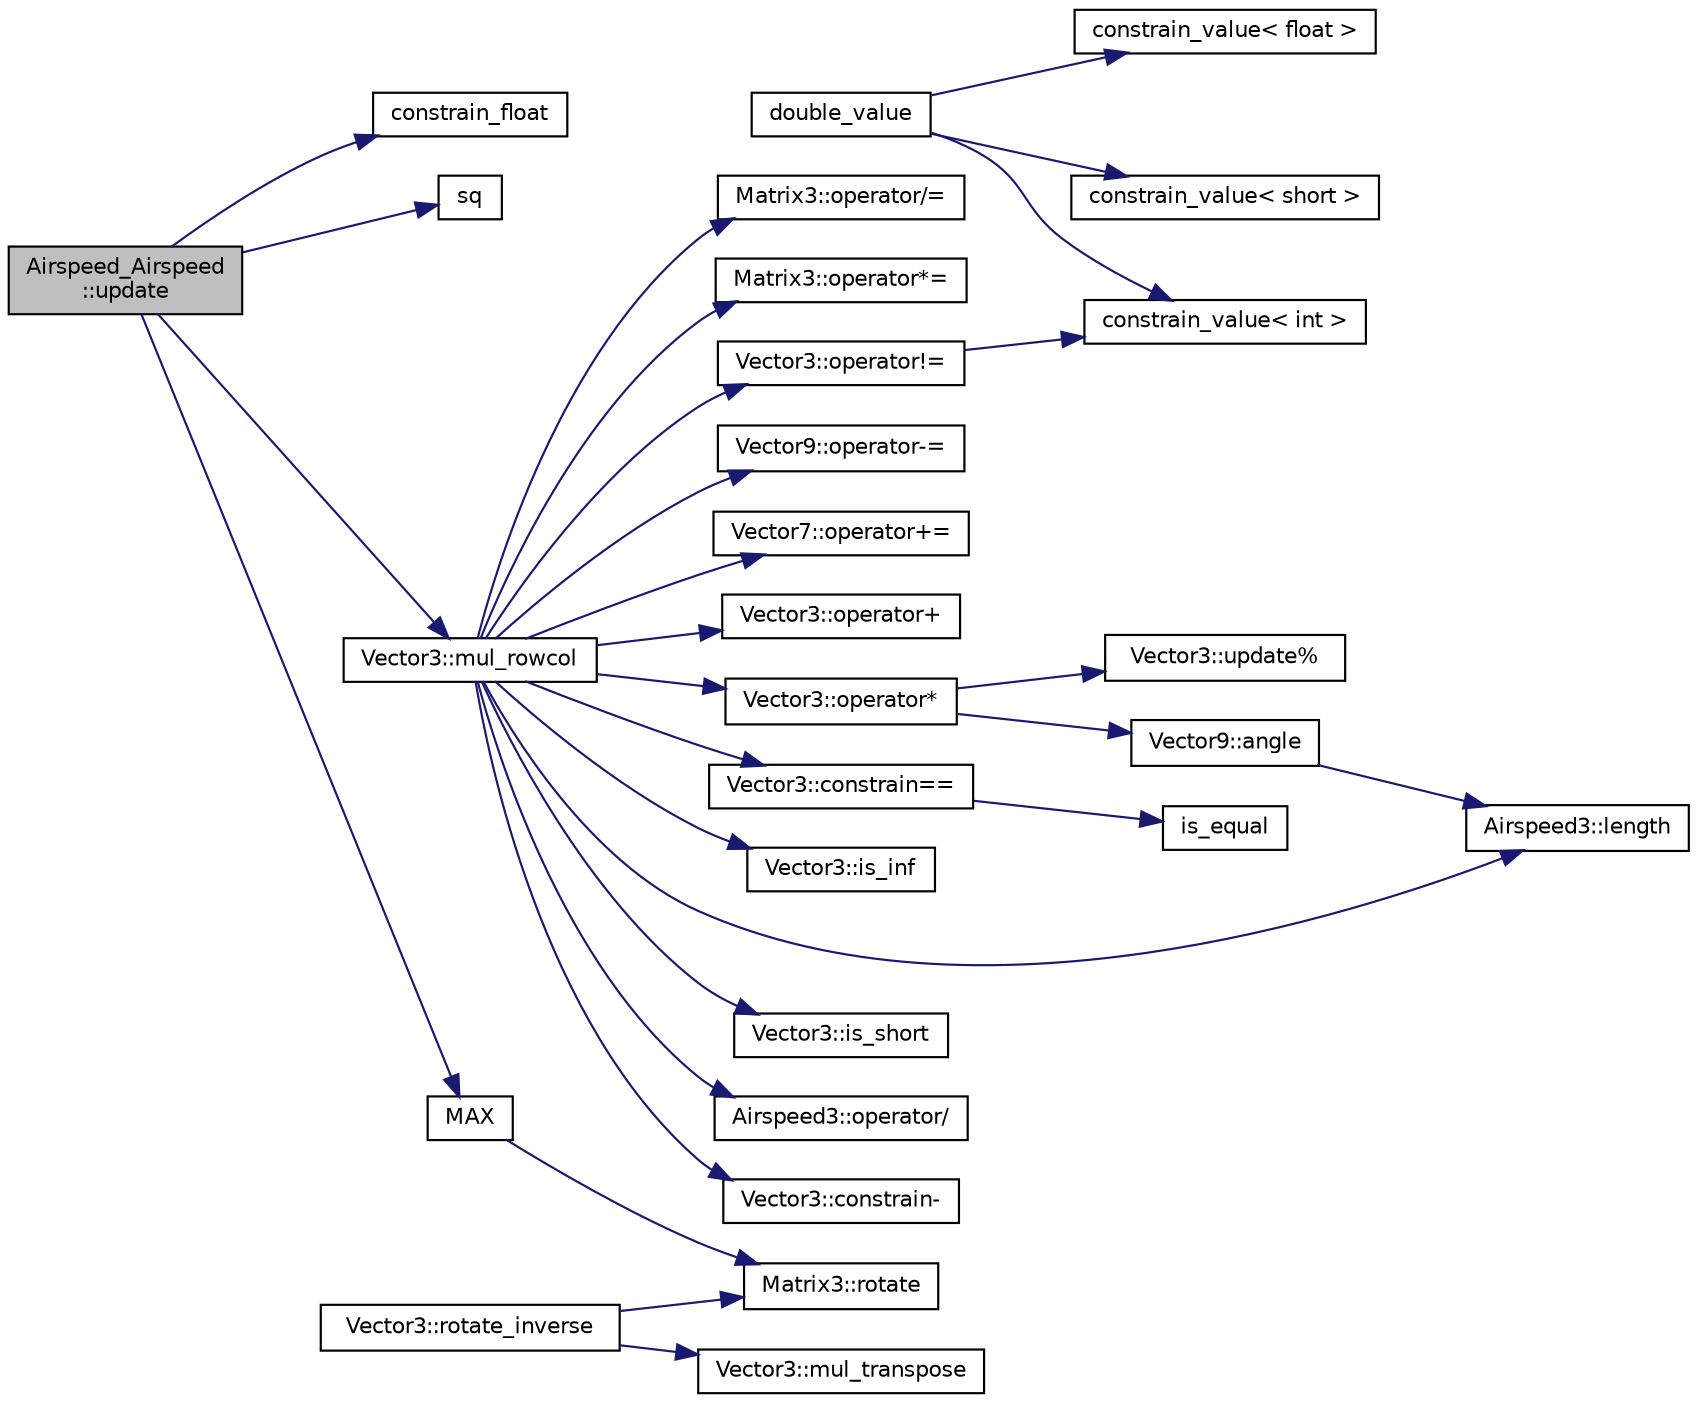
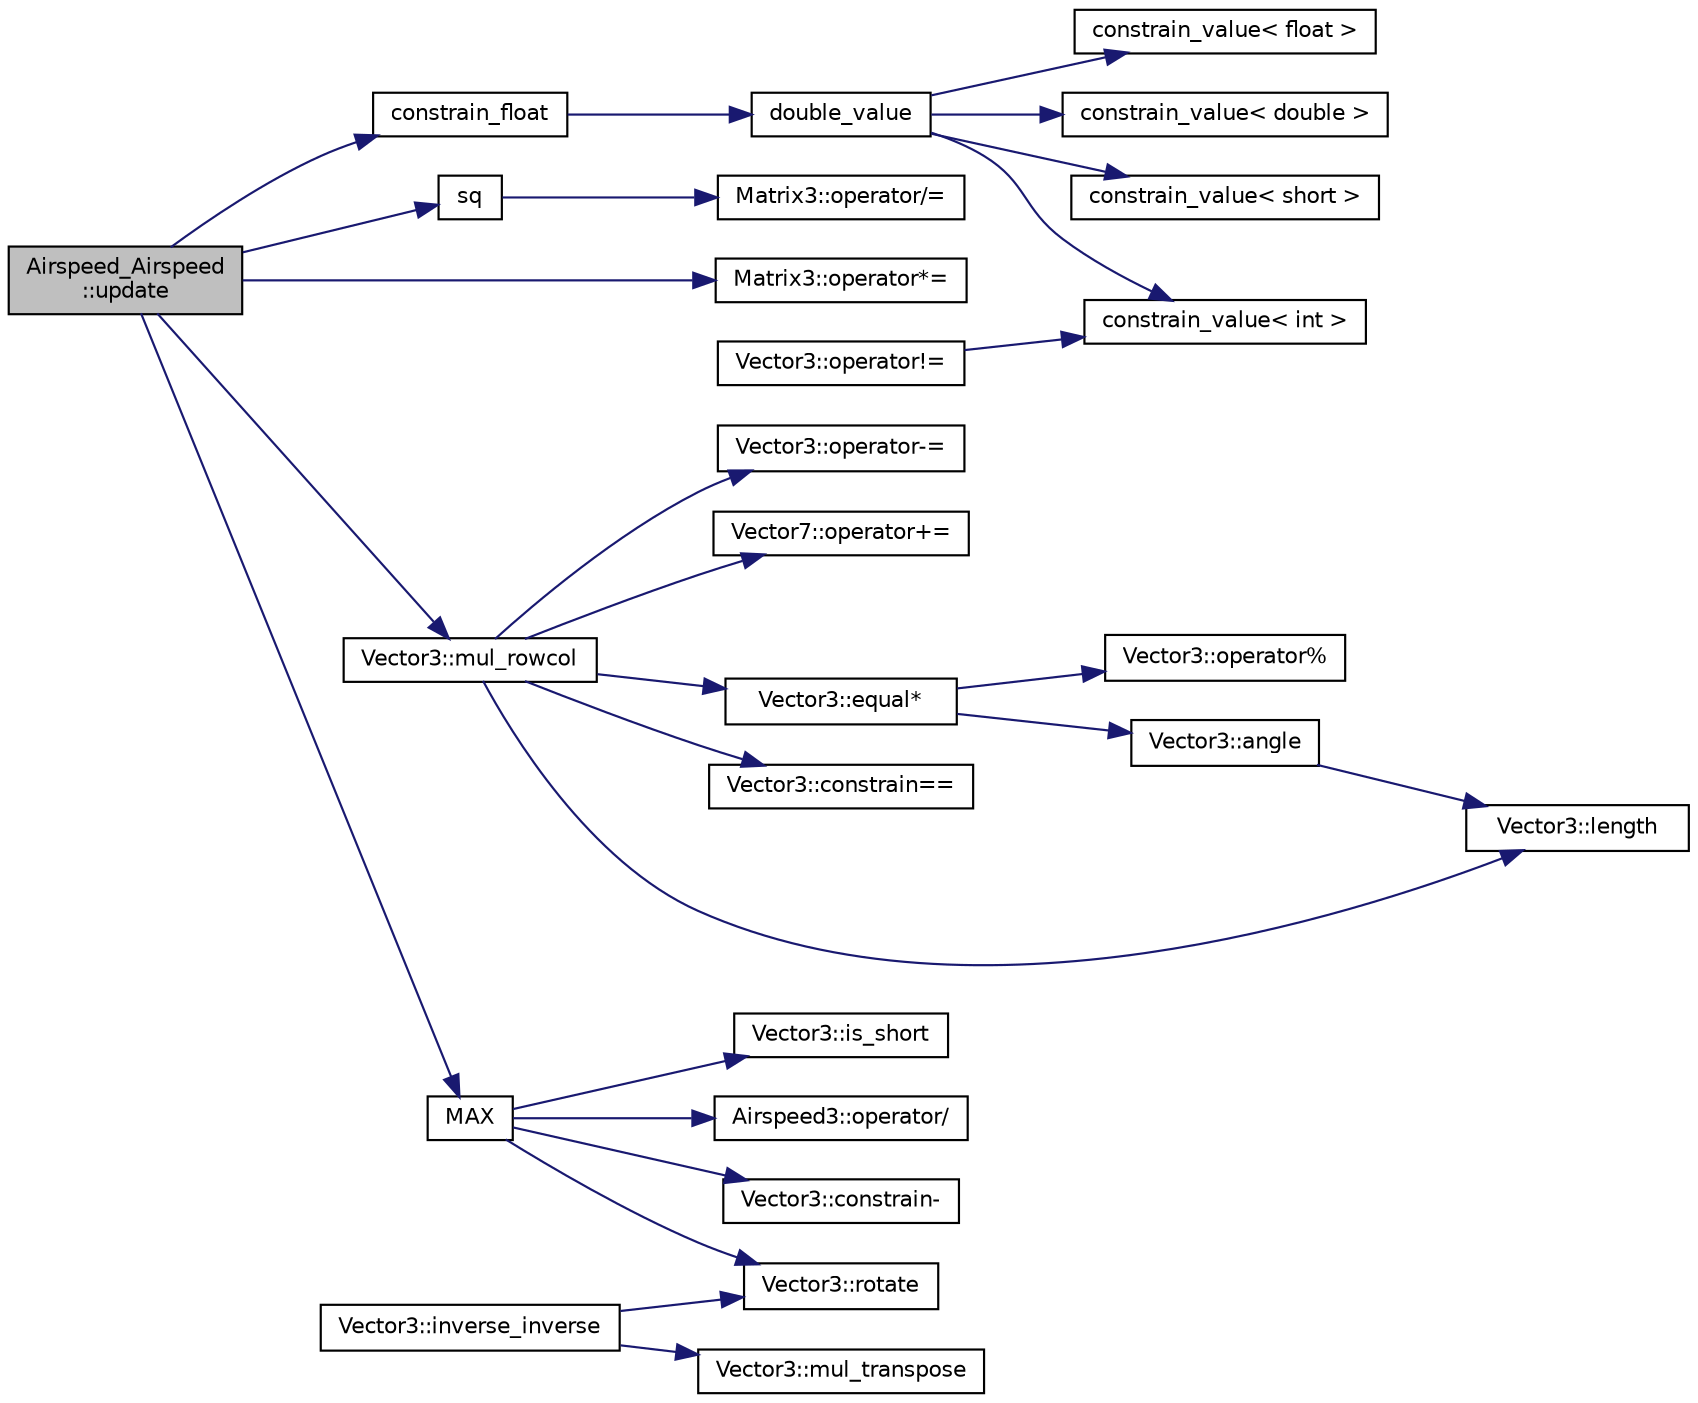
none -> (649, 115)
none -> (1225, 115)
(564, 414) -> (598, 197)
(841, 448) -> (841, 448)
(575, 457) -> (468, 280)
(591, 501) -> none
(841, 616) -> none
(1225, 658) -> (1225, 658)
(841, 701) -> (841, 701)
(1225, 743) -> (1225, 743)
(1225, 828) -> none
(1578, 828) -> (1578, 828)
(586, 863) -> (619, 1085)
(841, 870) -> none
(564, 904) -> (602, 1118)
(553, 946) -> (619, 1151)
(841, 1286) -> (841, 1286)
(470, 1328) -> (470, 1328)
